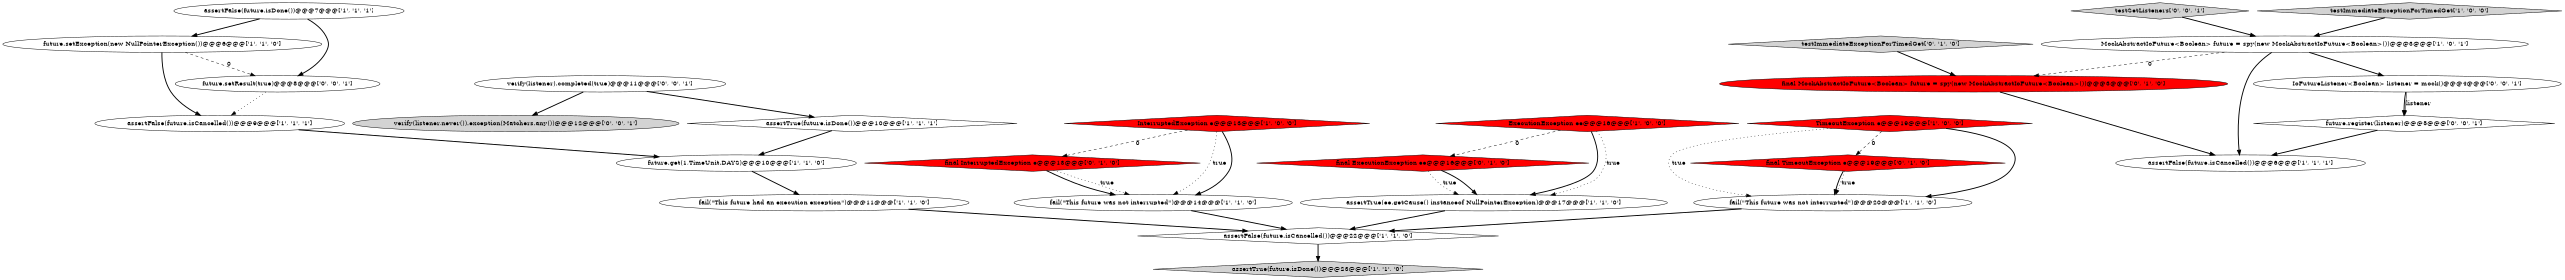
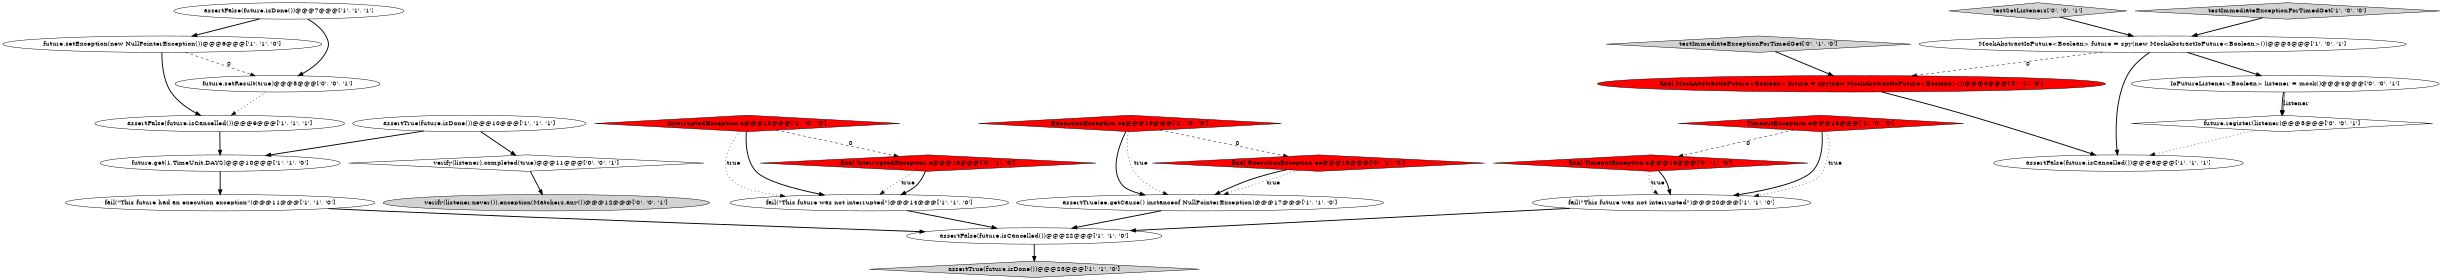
(600, 84) -> (526, 163)
(728, 104) -> (496, 142)
(852, 123) -> (469, 123)
(2327, 142) -> (2205, 142)
(1318, 236) -> (1034, 236)
